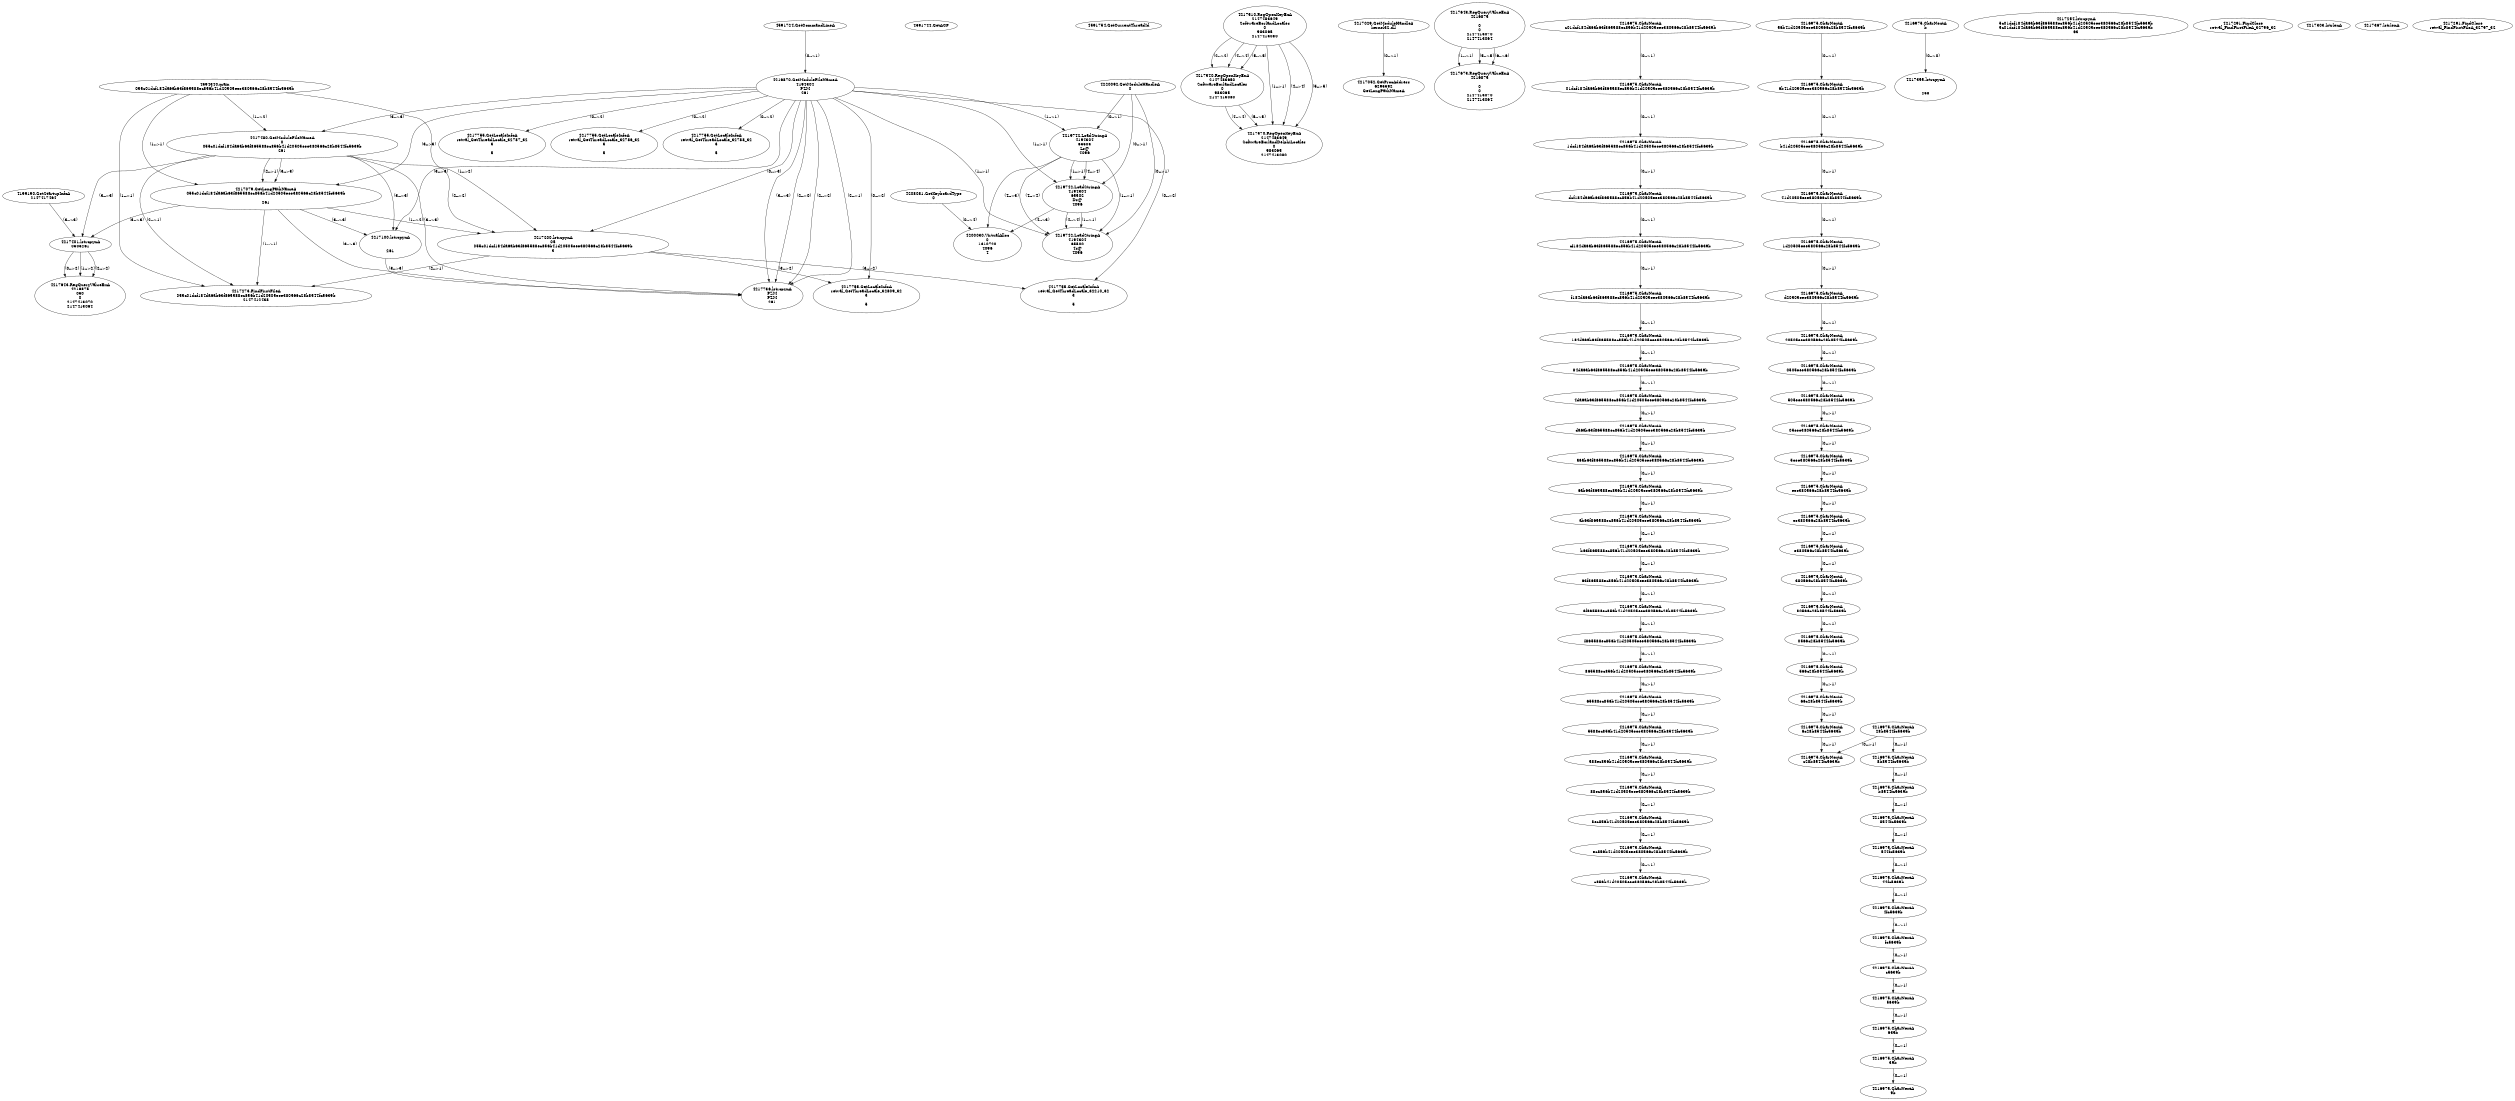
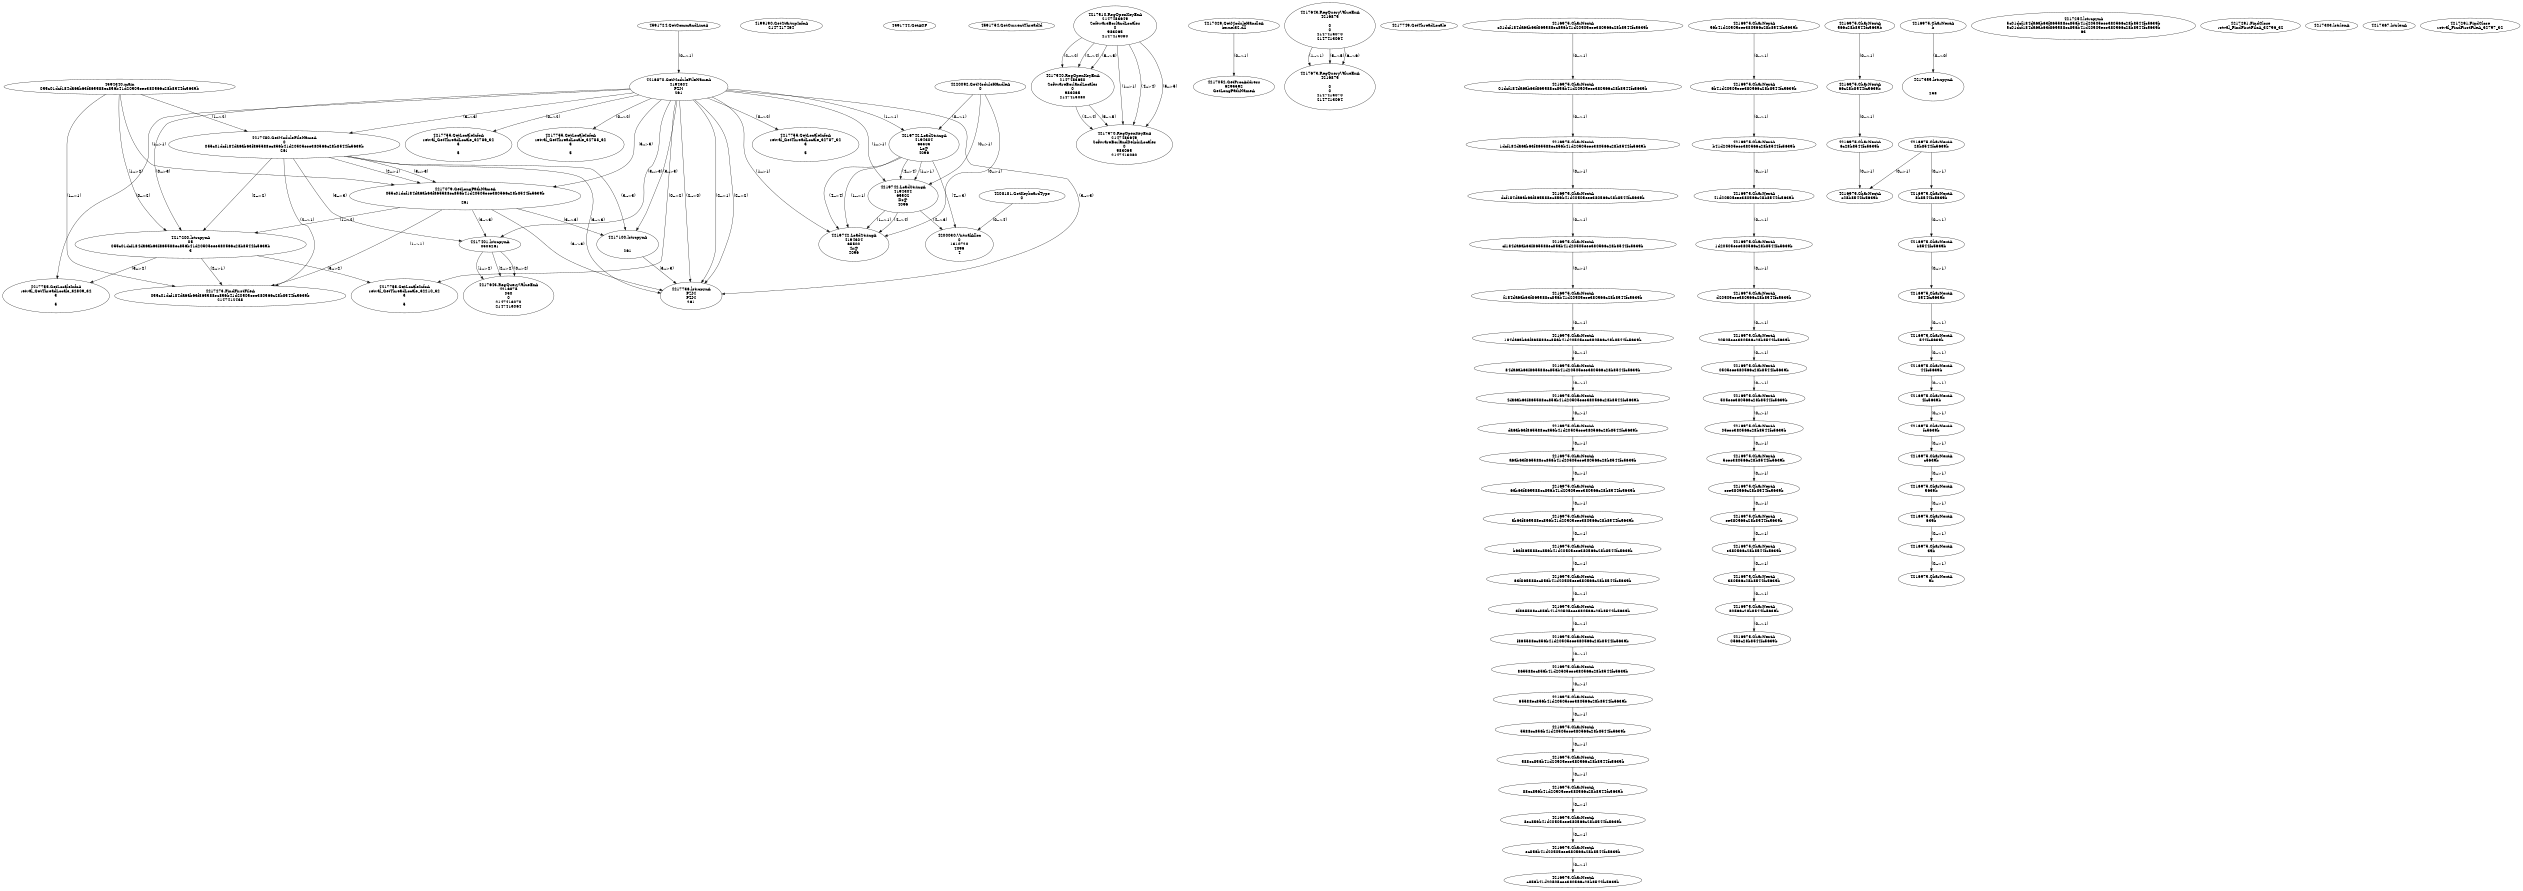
none -> (1419, 26)
(934, 196) -> (1022, 196)
(61, 219) -> (629, 217)
(1822, 653) -> none
